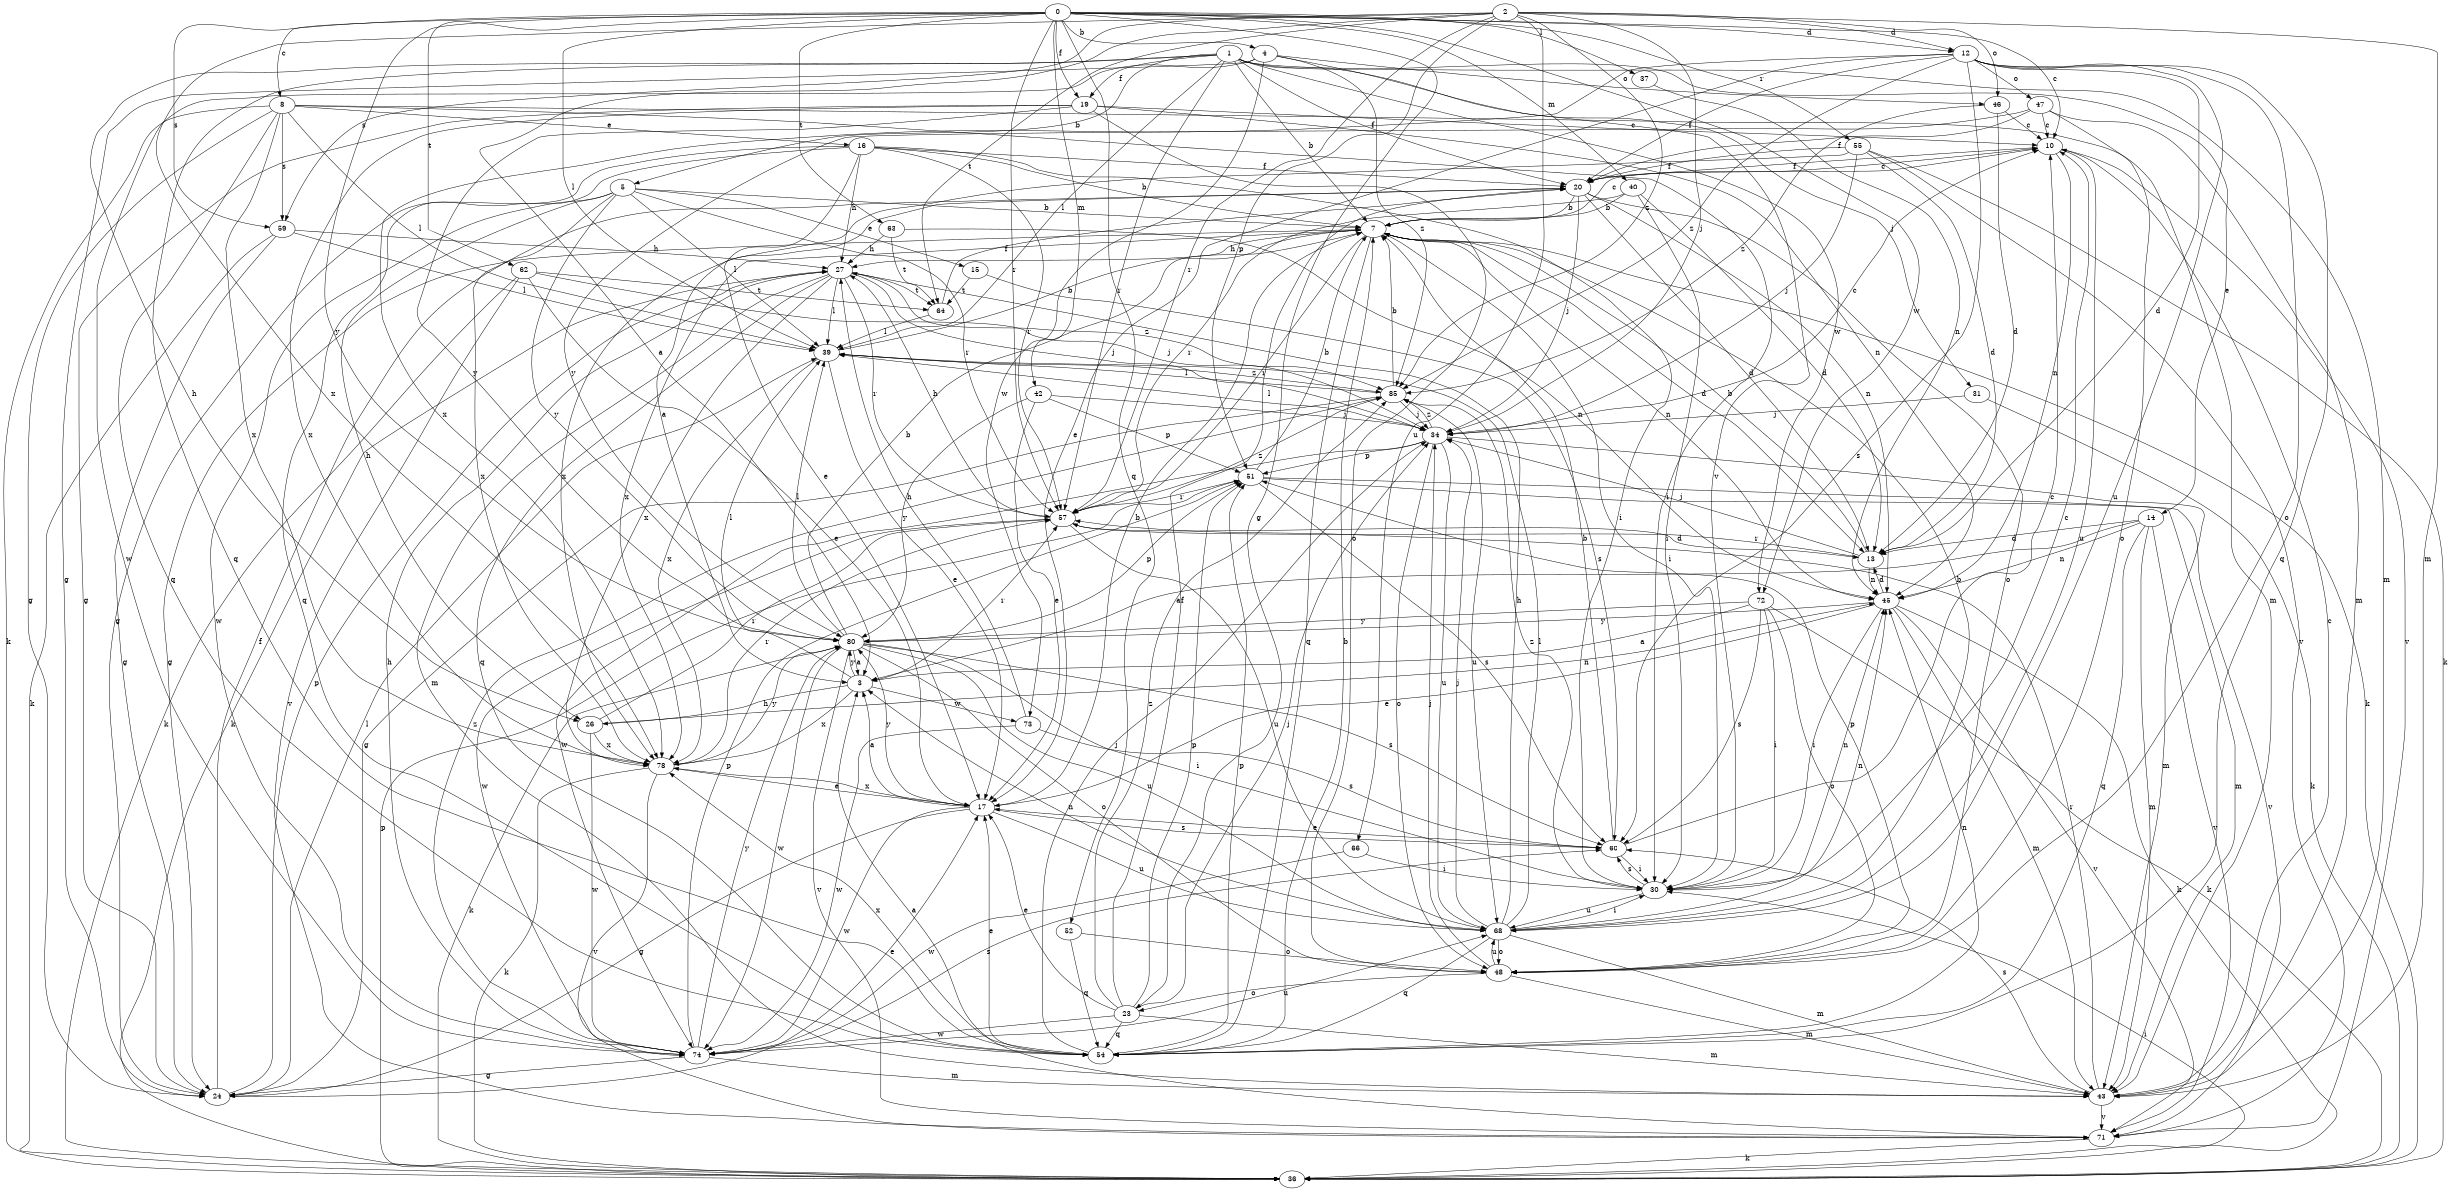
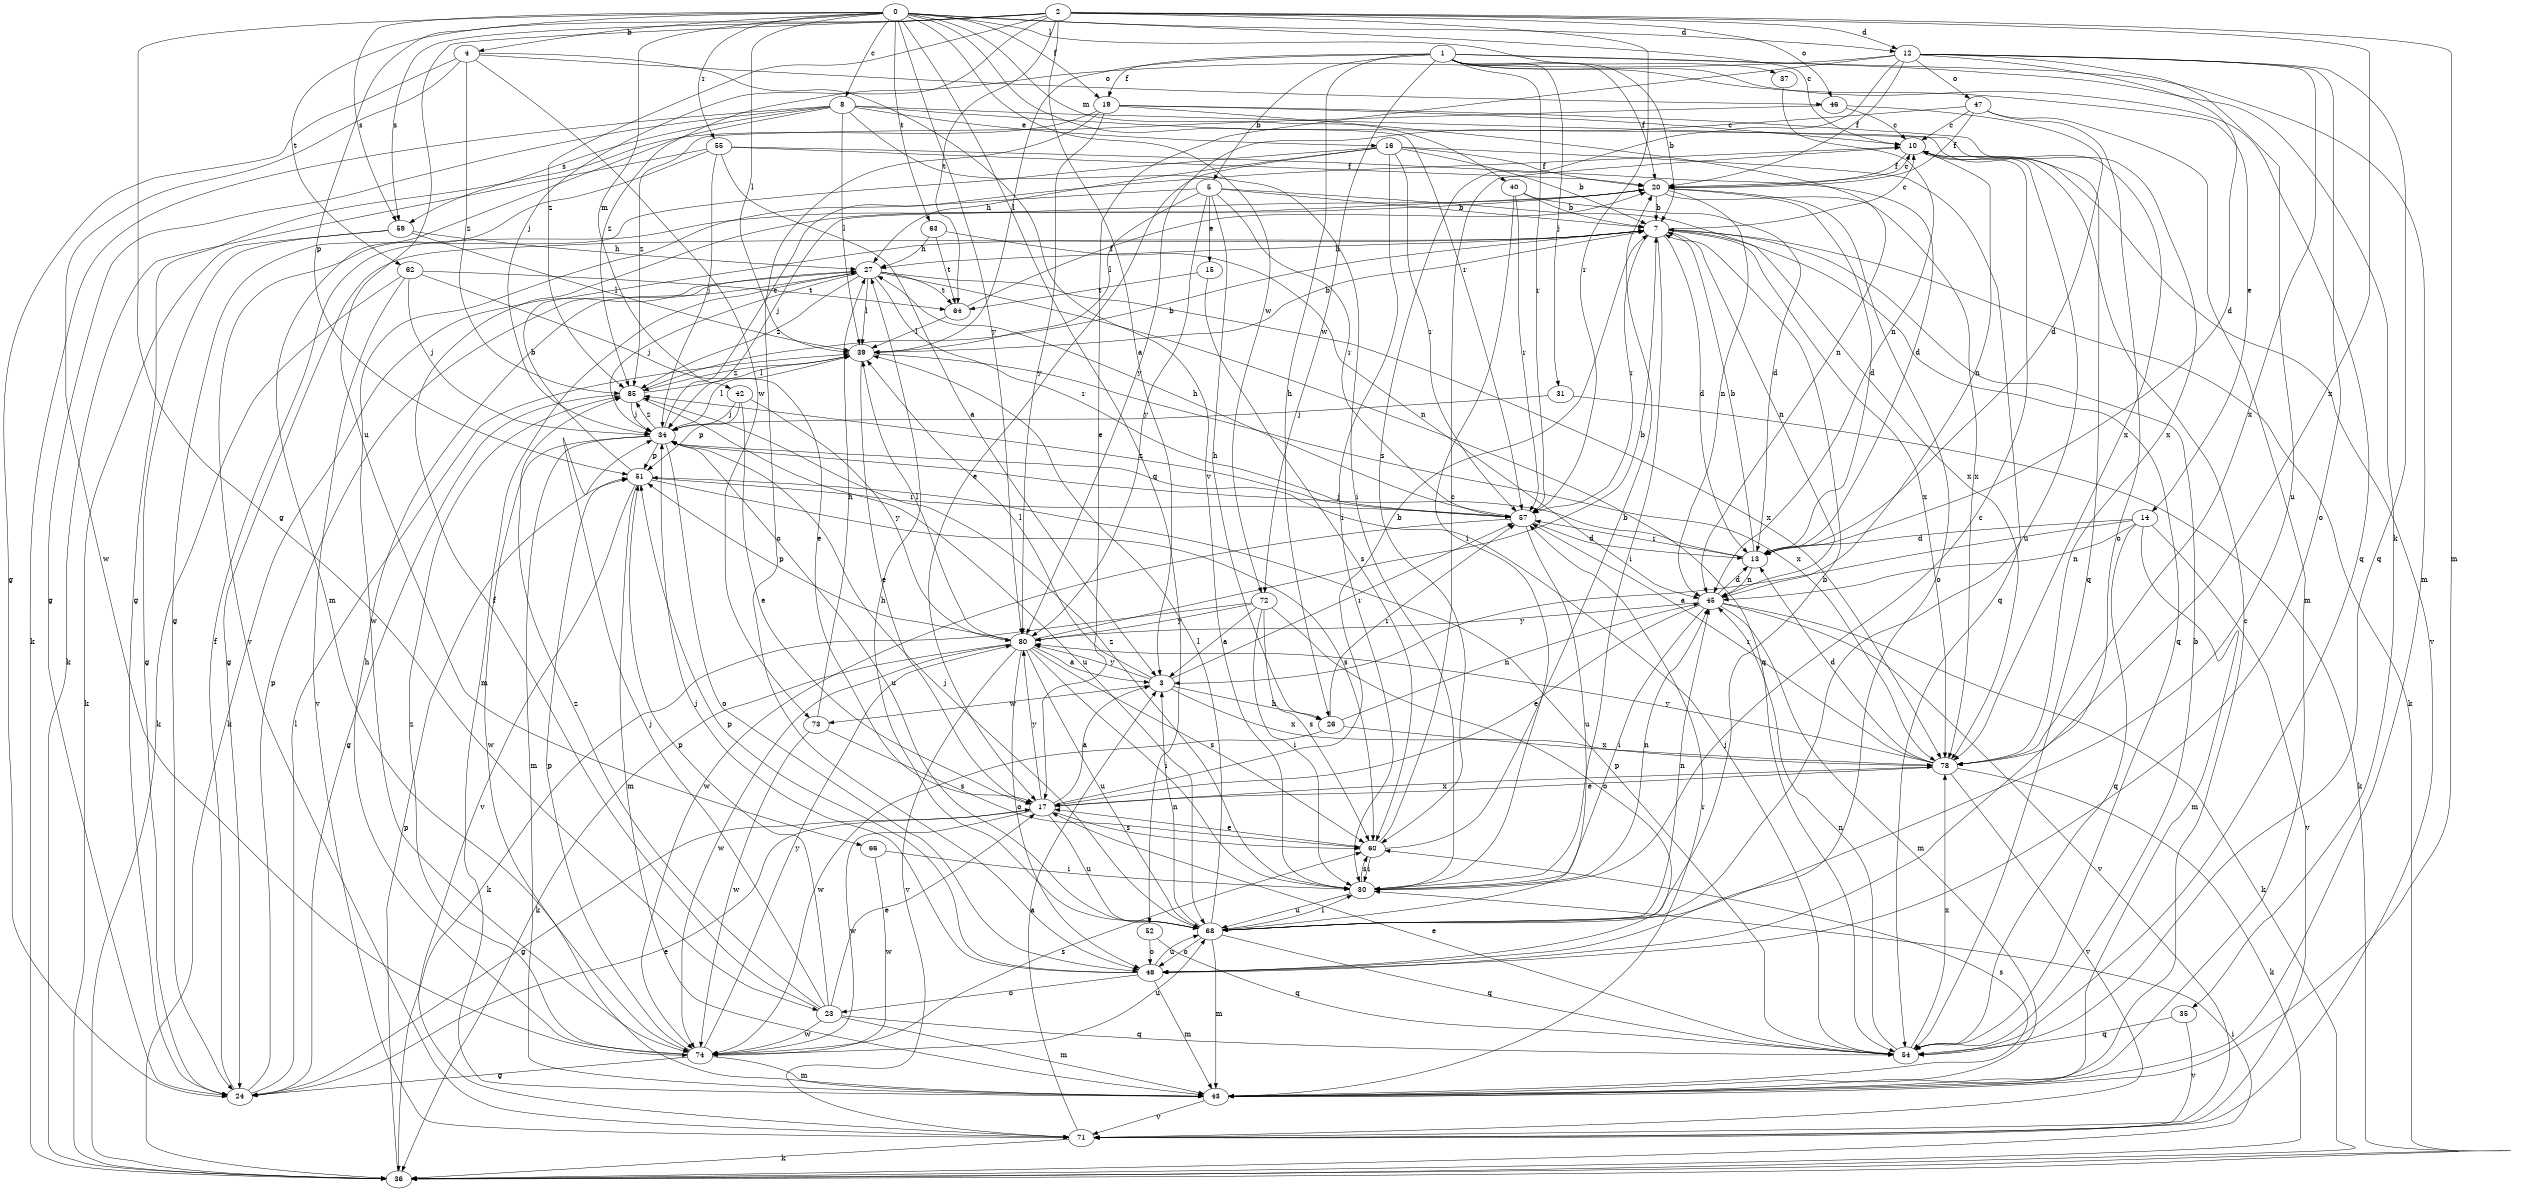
(1578, 504) -> (1594, 582)
none -> (1839, 677)
none -> (2184, 1014)
